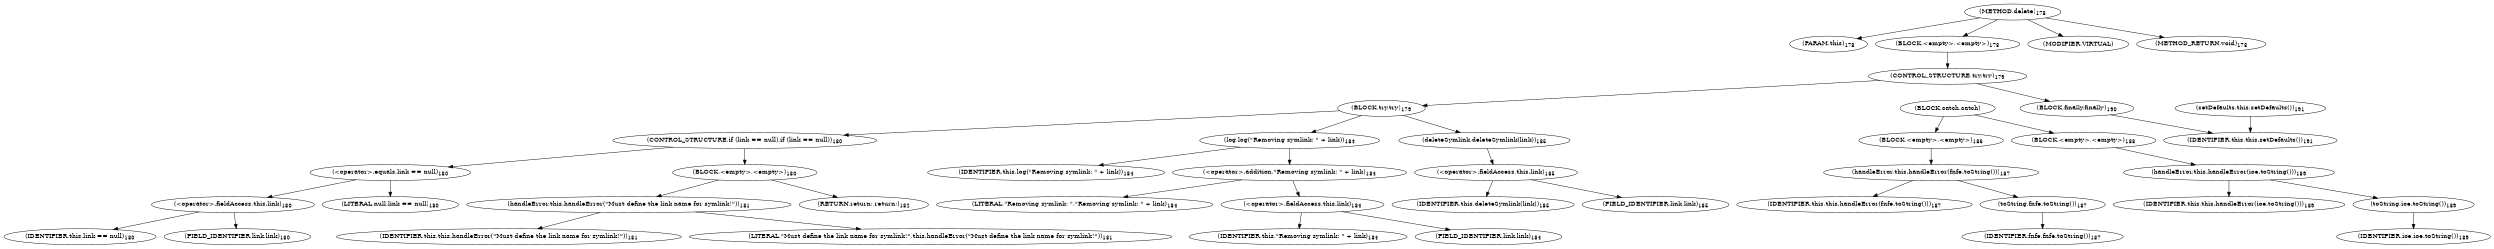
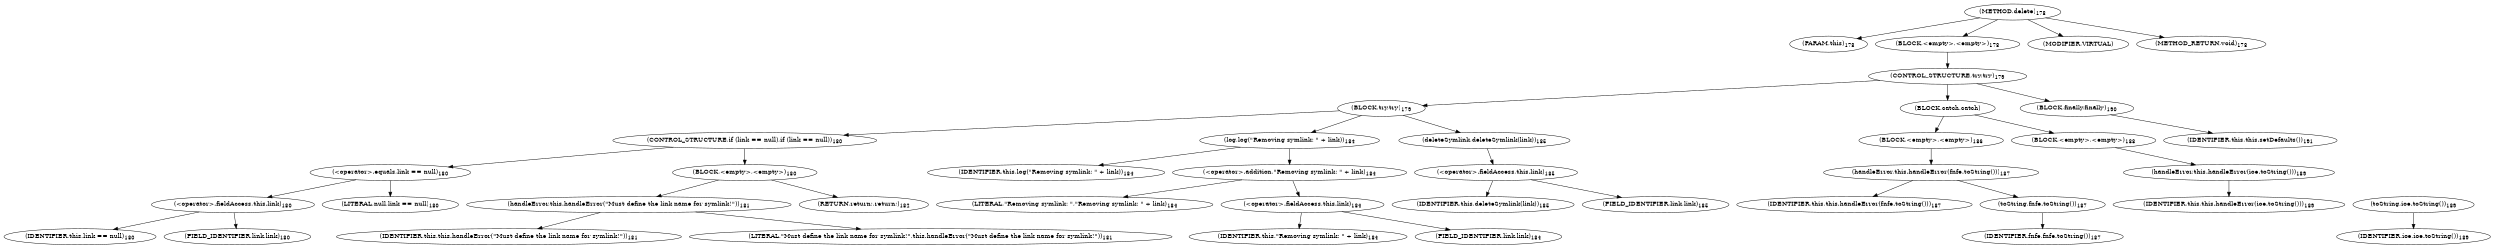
none -> (1948, 90)
(2250, 108) -> none
(2322, 189) -> none
